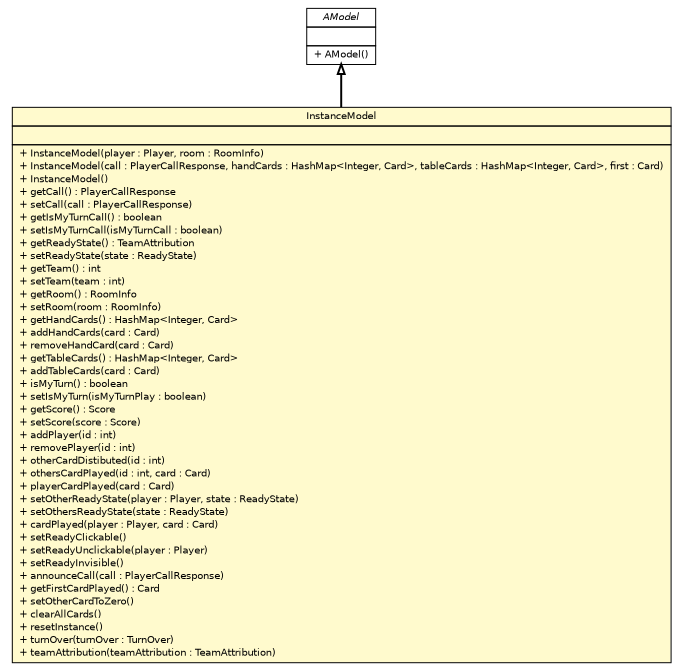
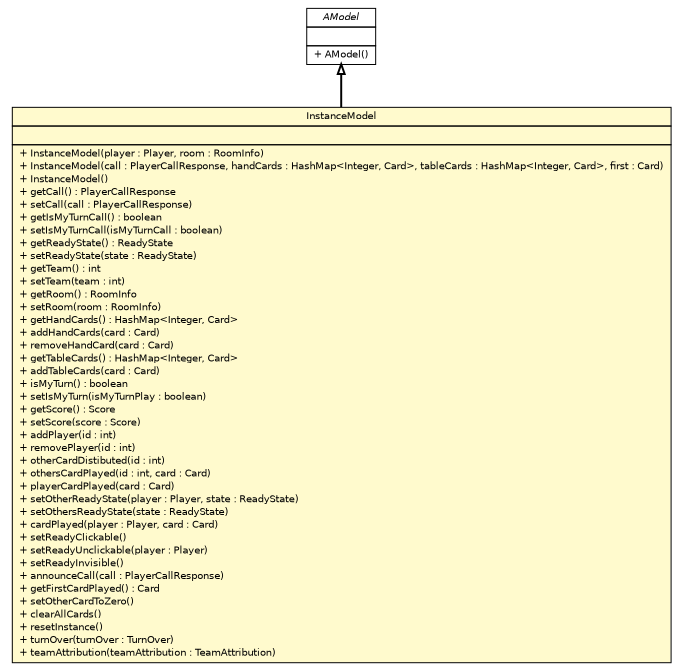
(107, 243) -> (97, 243)
